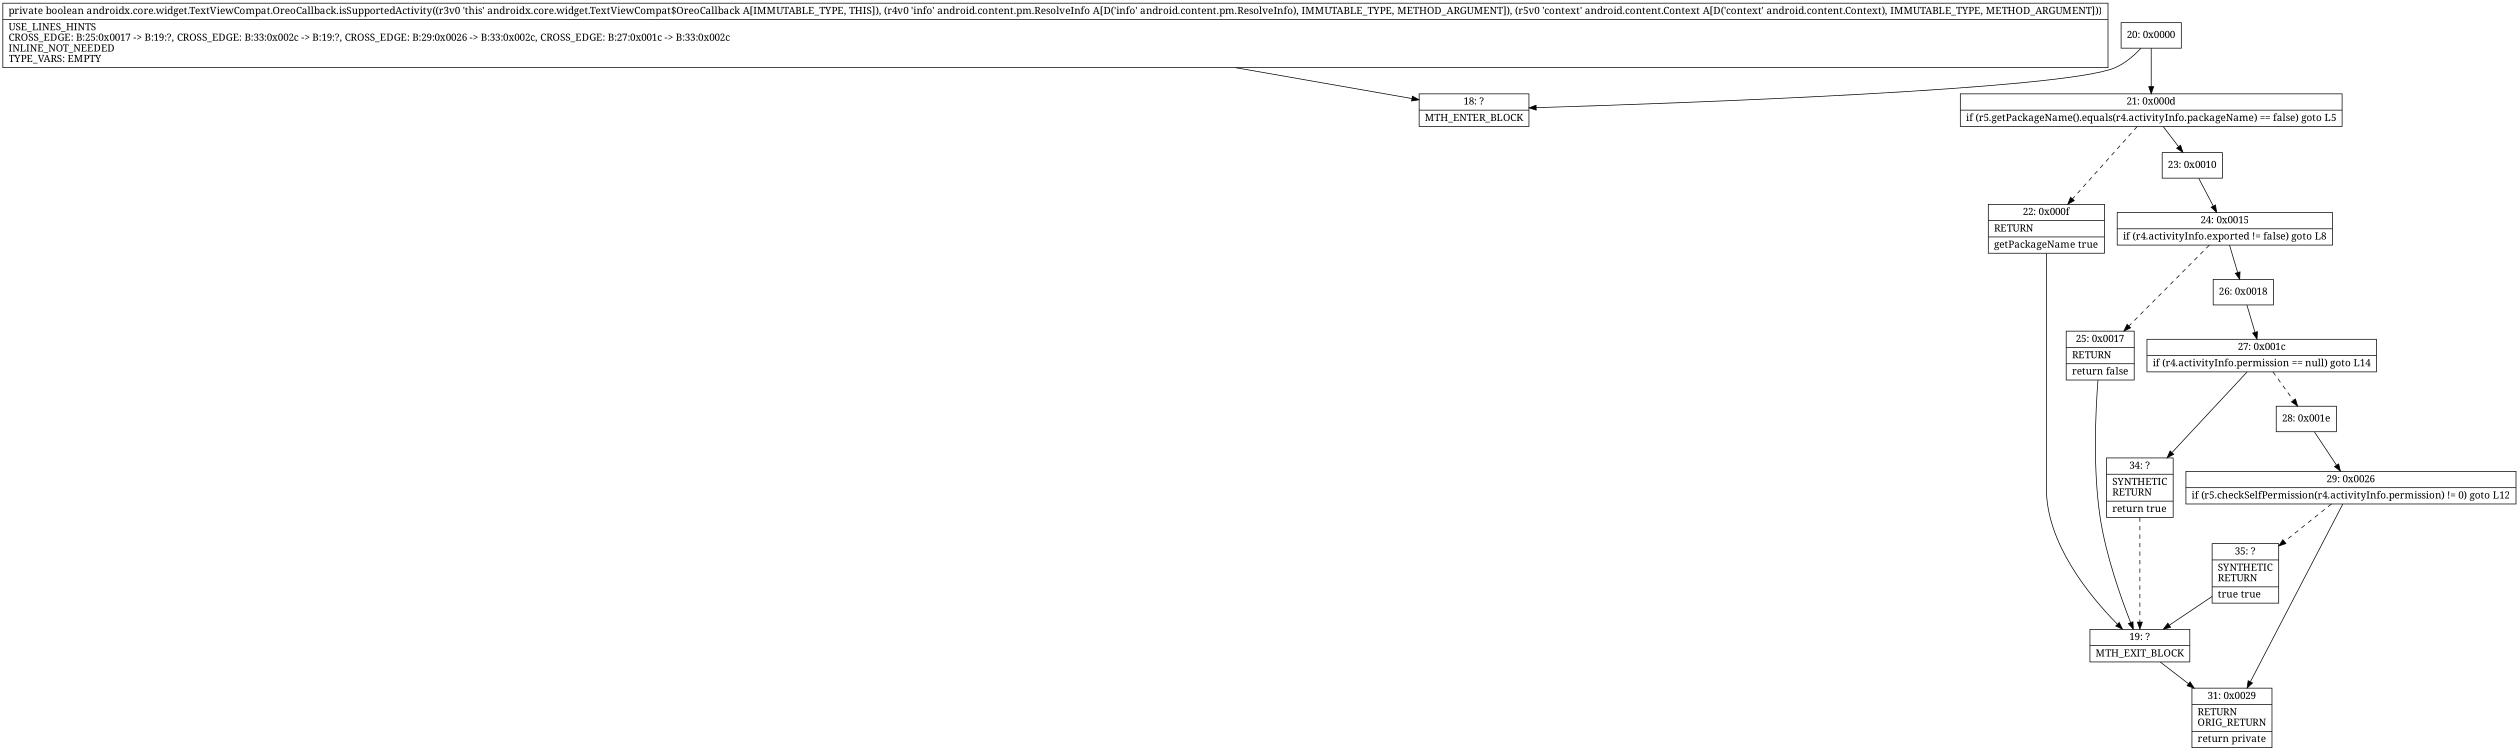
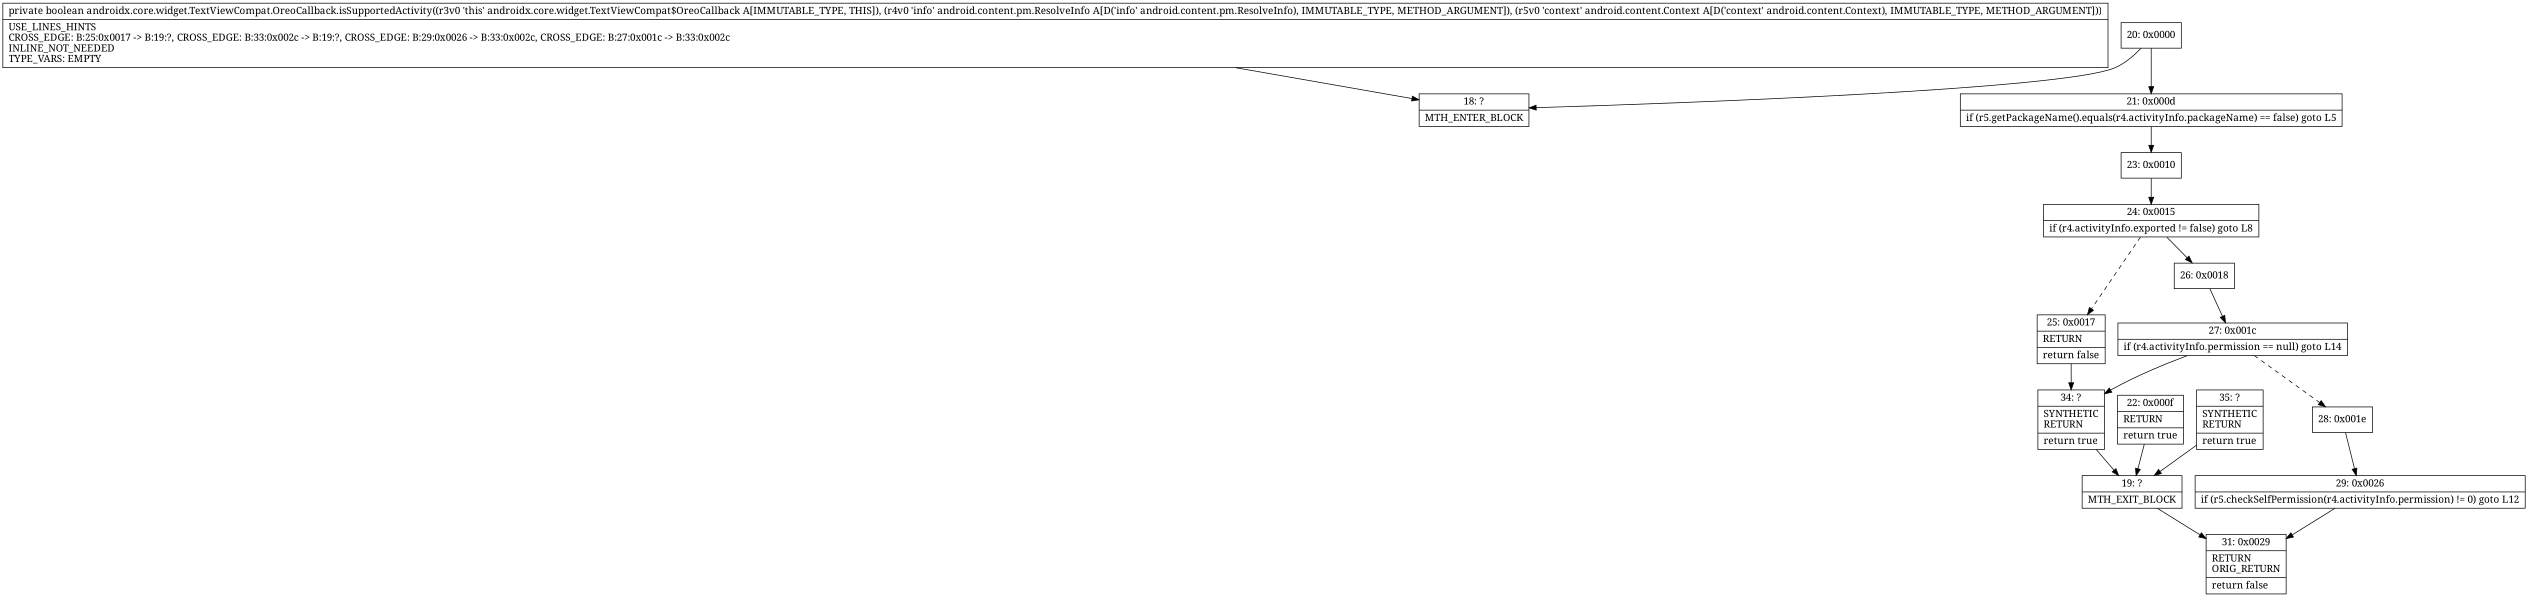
(2105, 163) -> none
(2046, 245) -> (2150, 436)
(2098, 504) -> (2071, 373)
(2308, 523) -> none
(2140, 570) -> (2105, 460)
(2239, 595) -> (2229, 441)
(2232, 739) -> (2240, 585)
